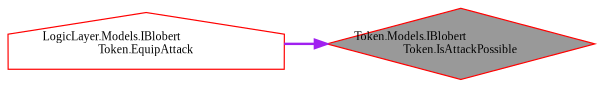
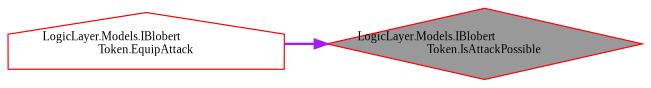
(461, 44) -> (485, 44)
